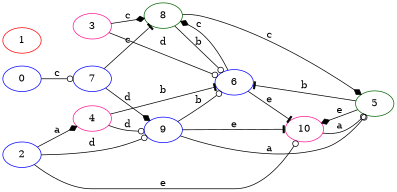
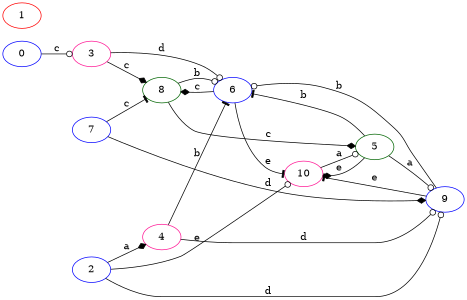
(54, 79) -> (54, 54)
(276, 154) -> (409, 170)
